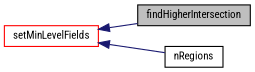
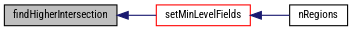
(124, 26) -> (142, 15)
